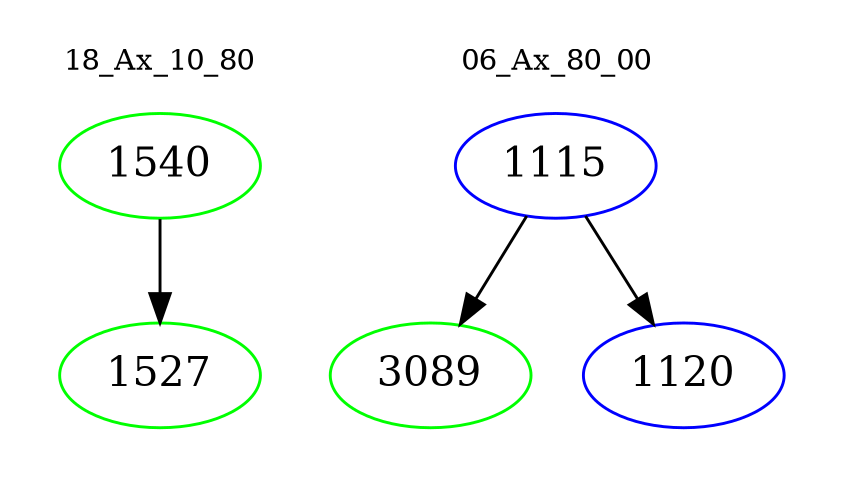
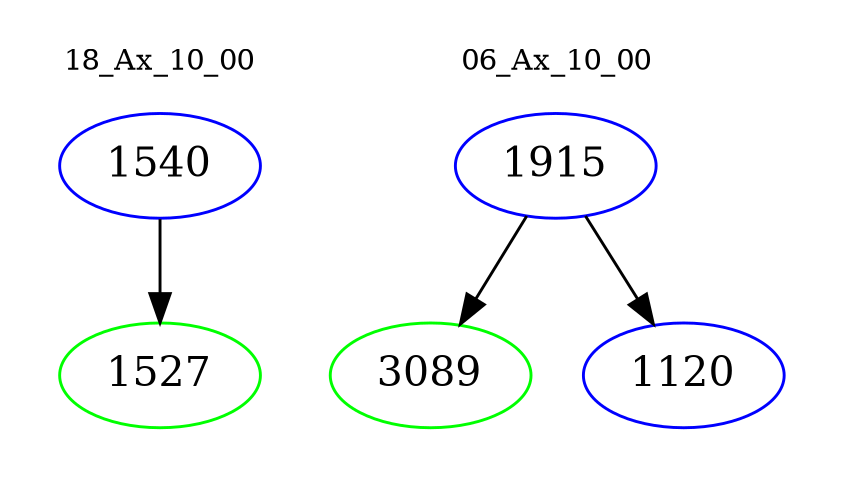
(160, 63) -> (160, 63)
(557, 63) -> (557, 63)
(160, 166) -> (160, 166)
(556, 166) -> (556, 166)
